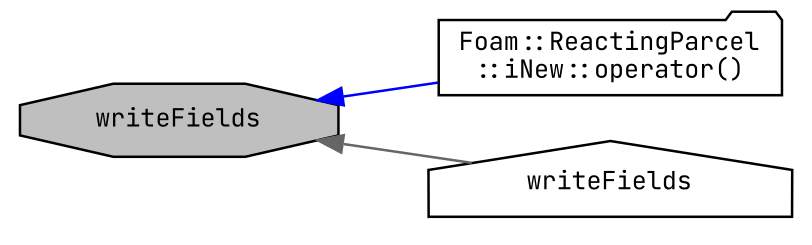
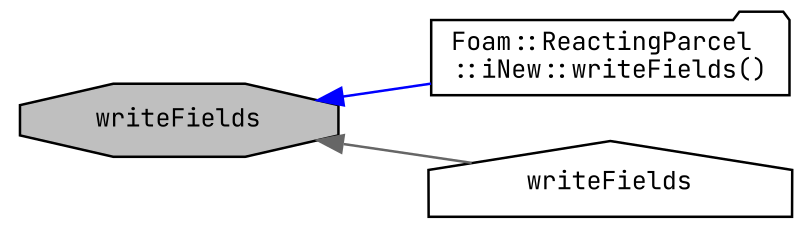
(610, 58) -> (610, 58)
